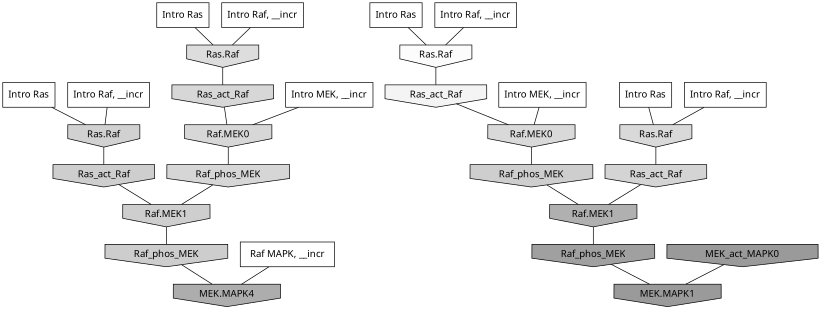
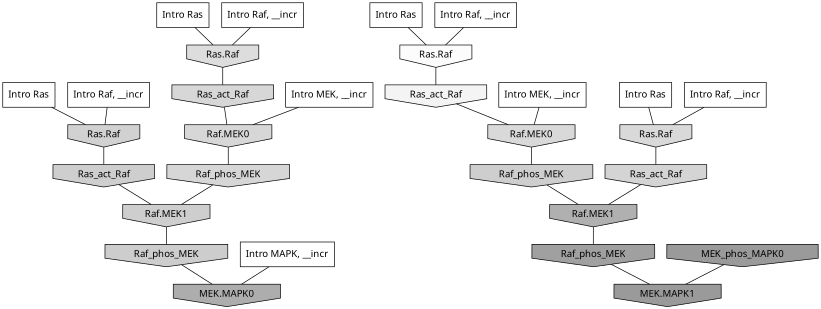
(287, 254) -> (287, 254)
(742, 254) -> (742, 254)
(227, 294) -> (227, 294)
